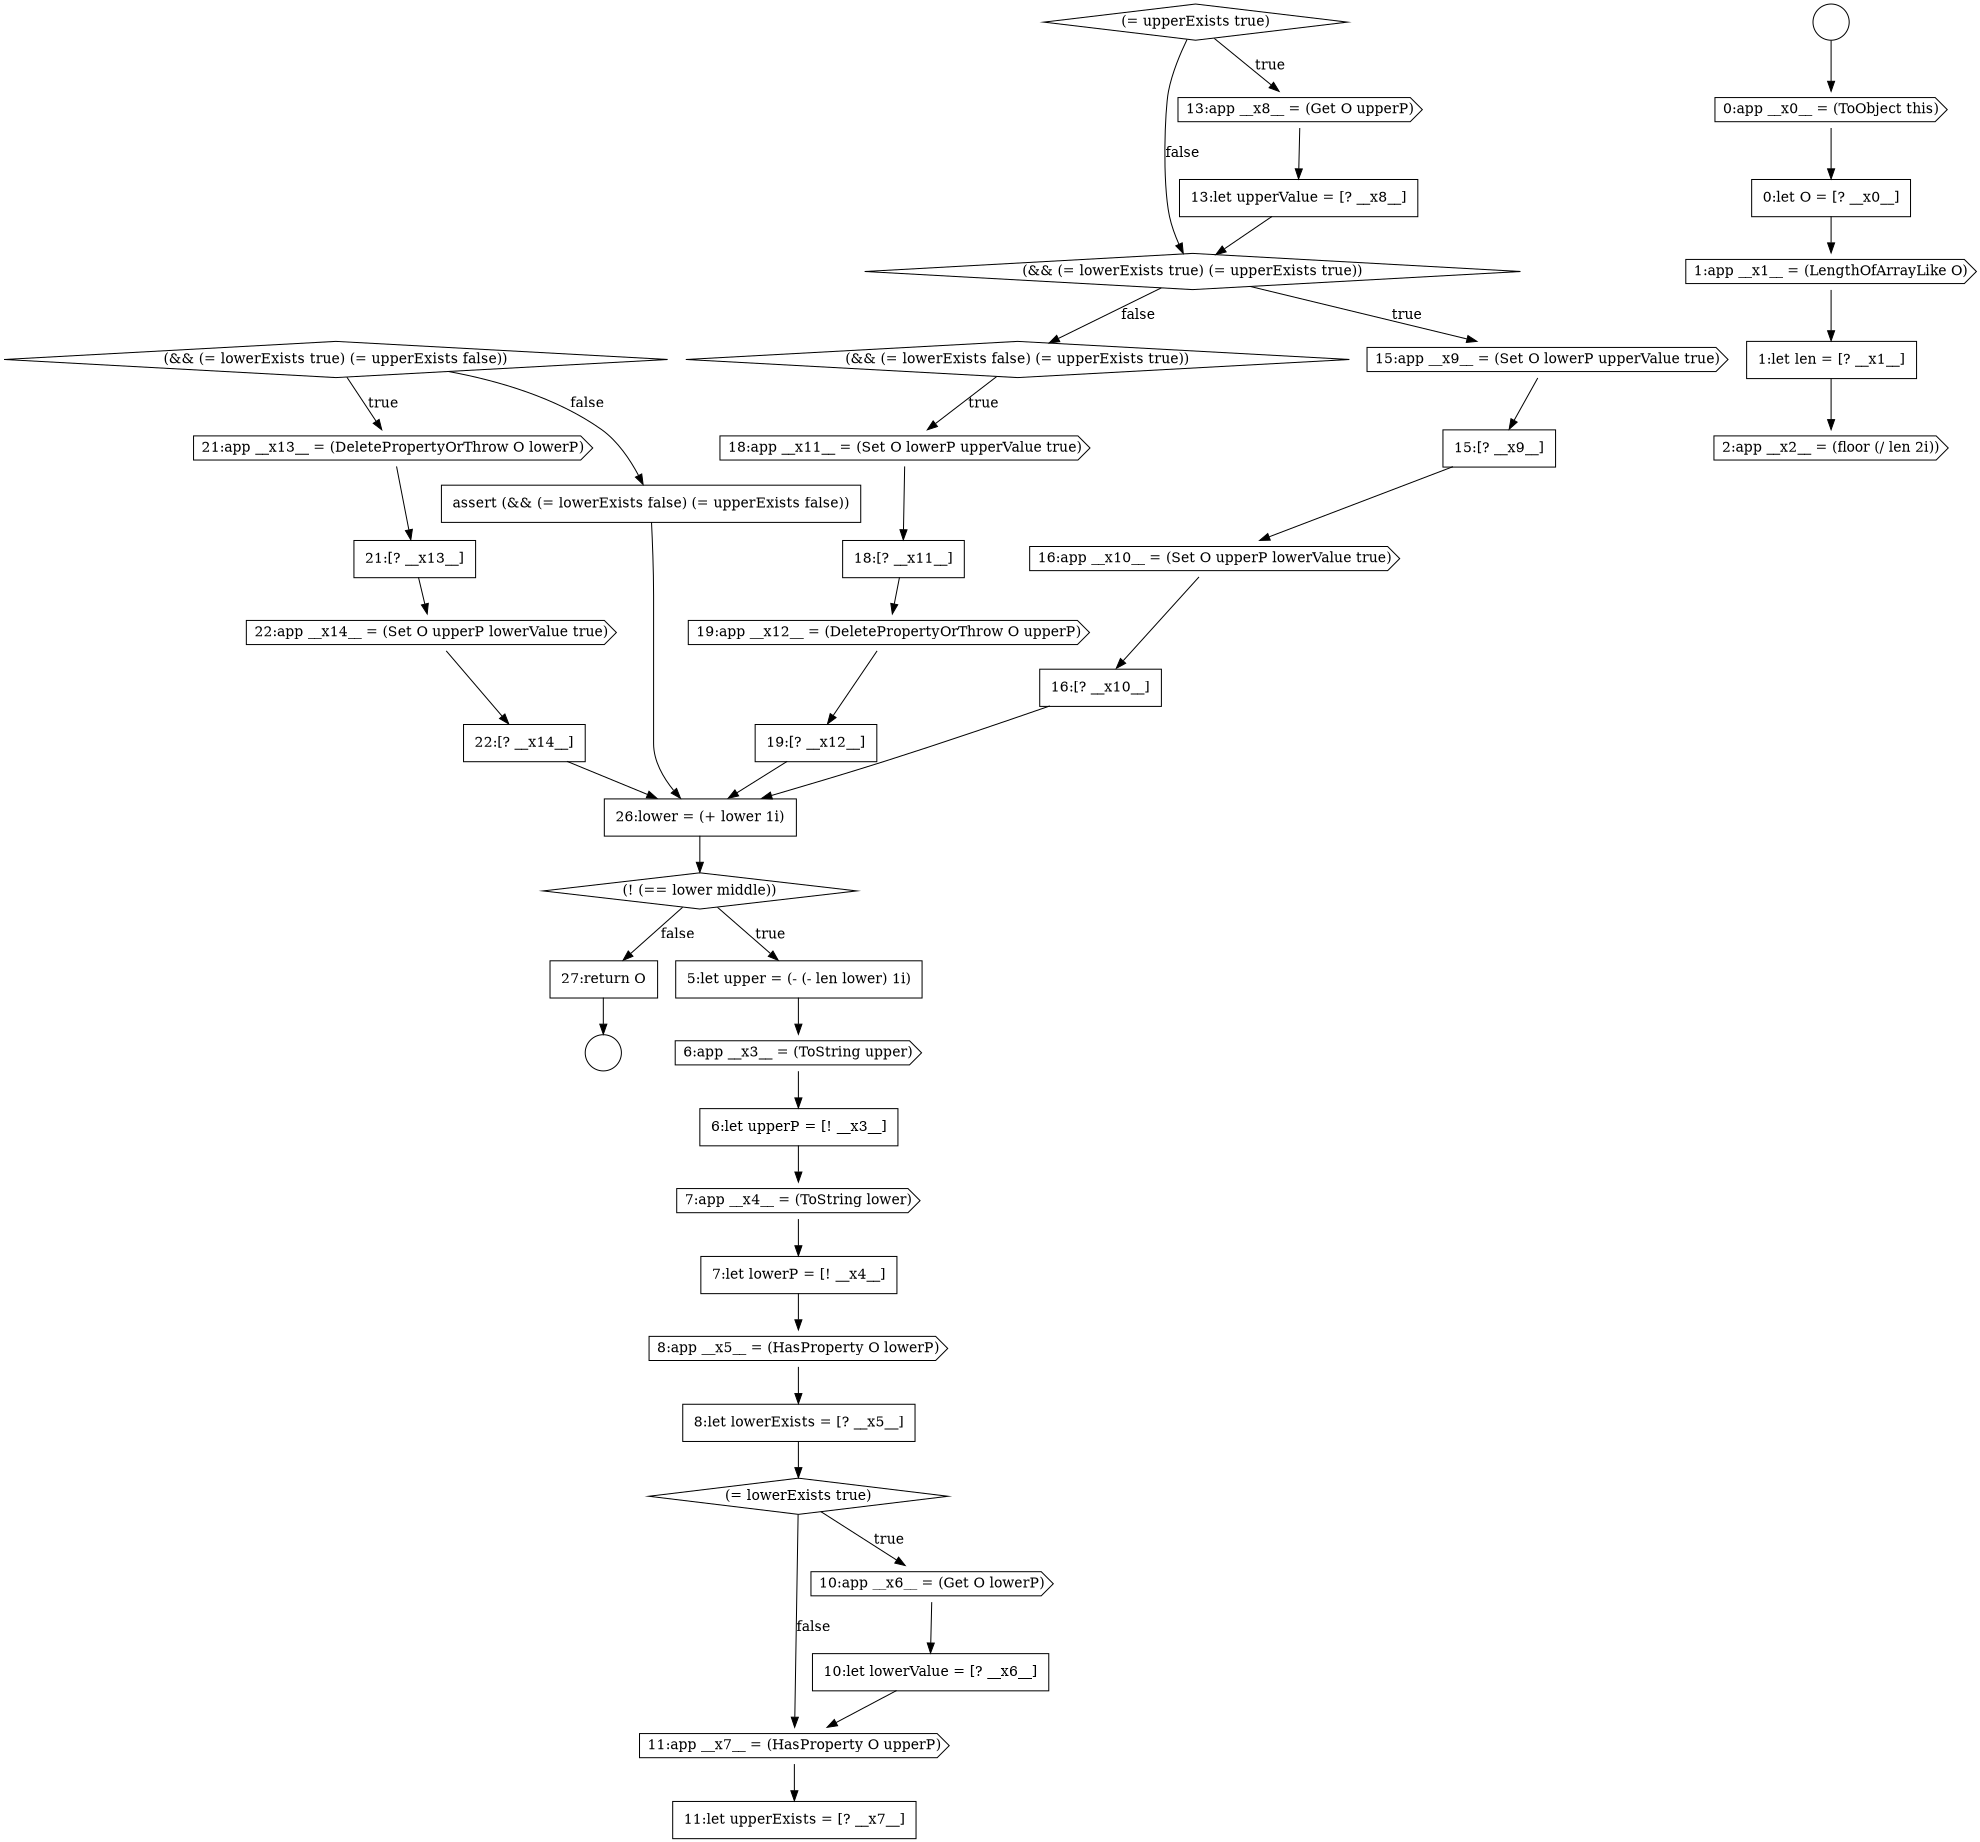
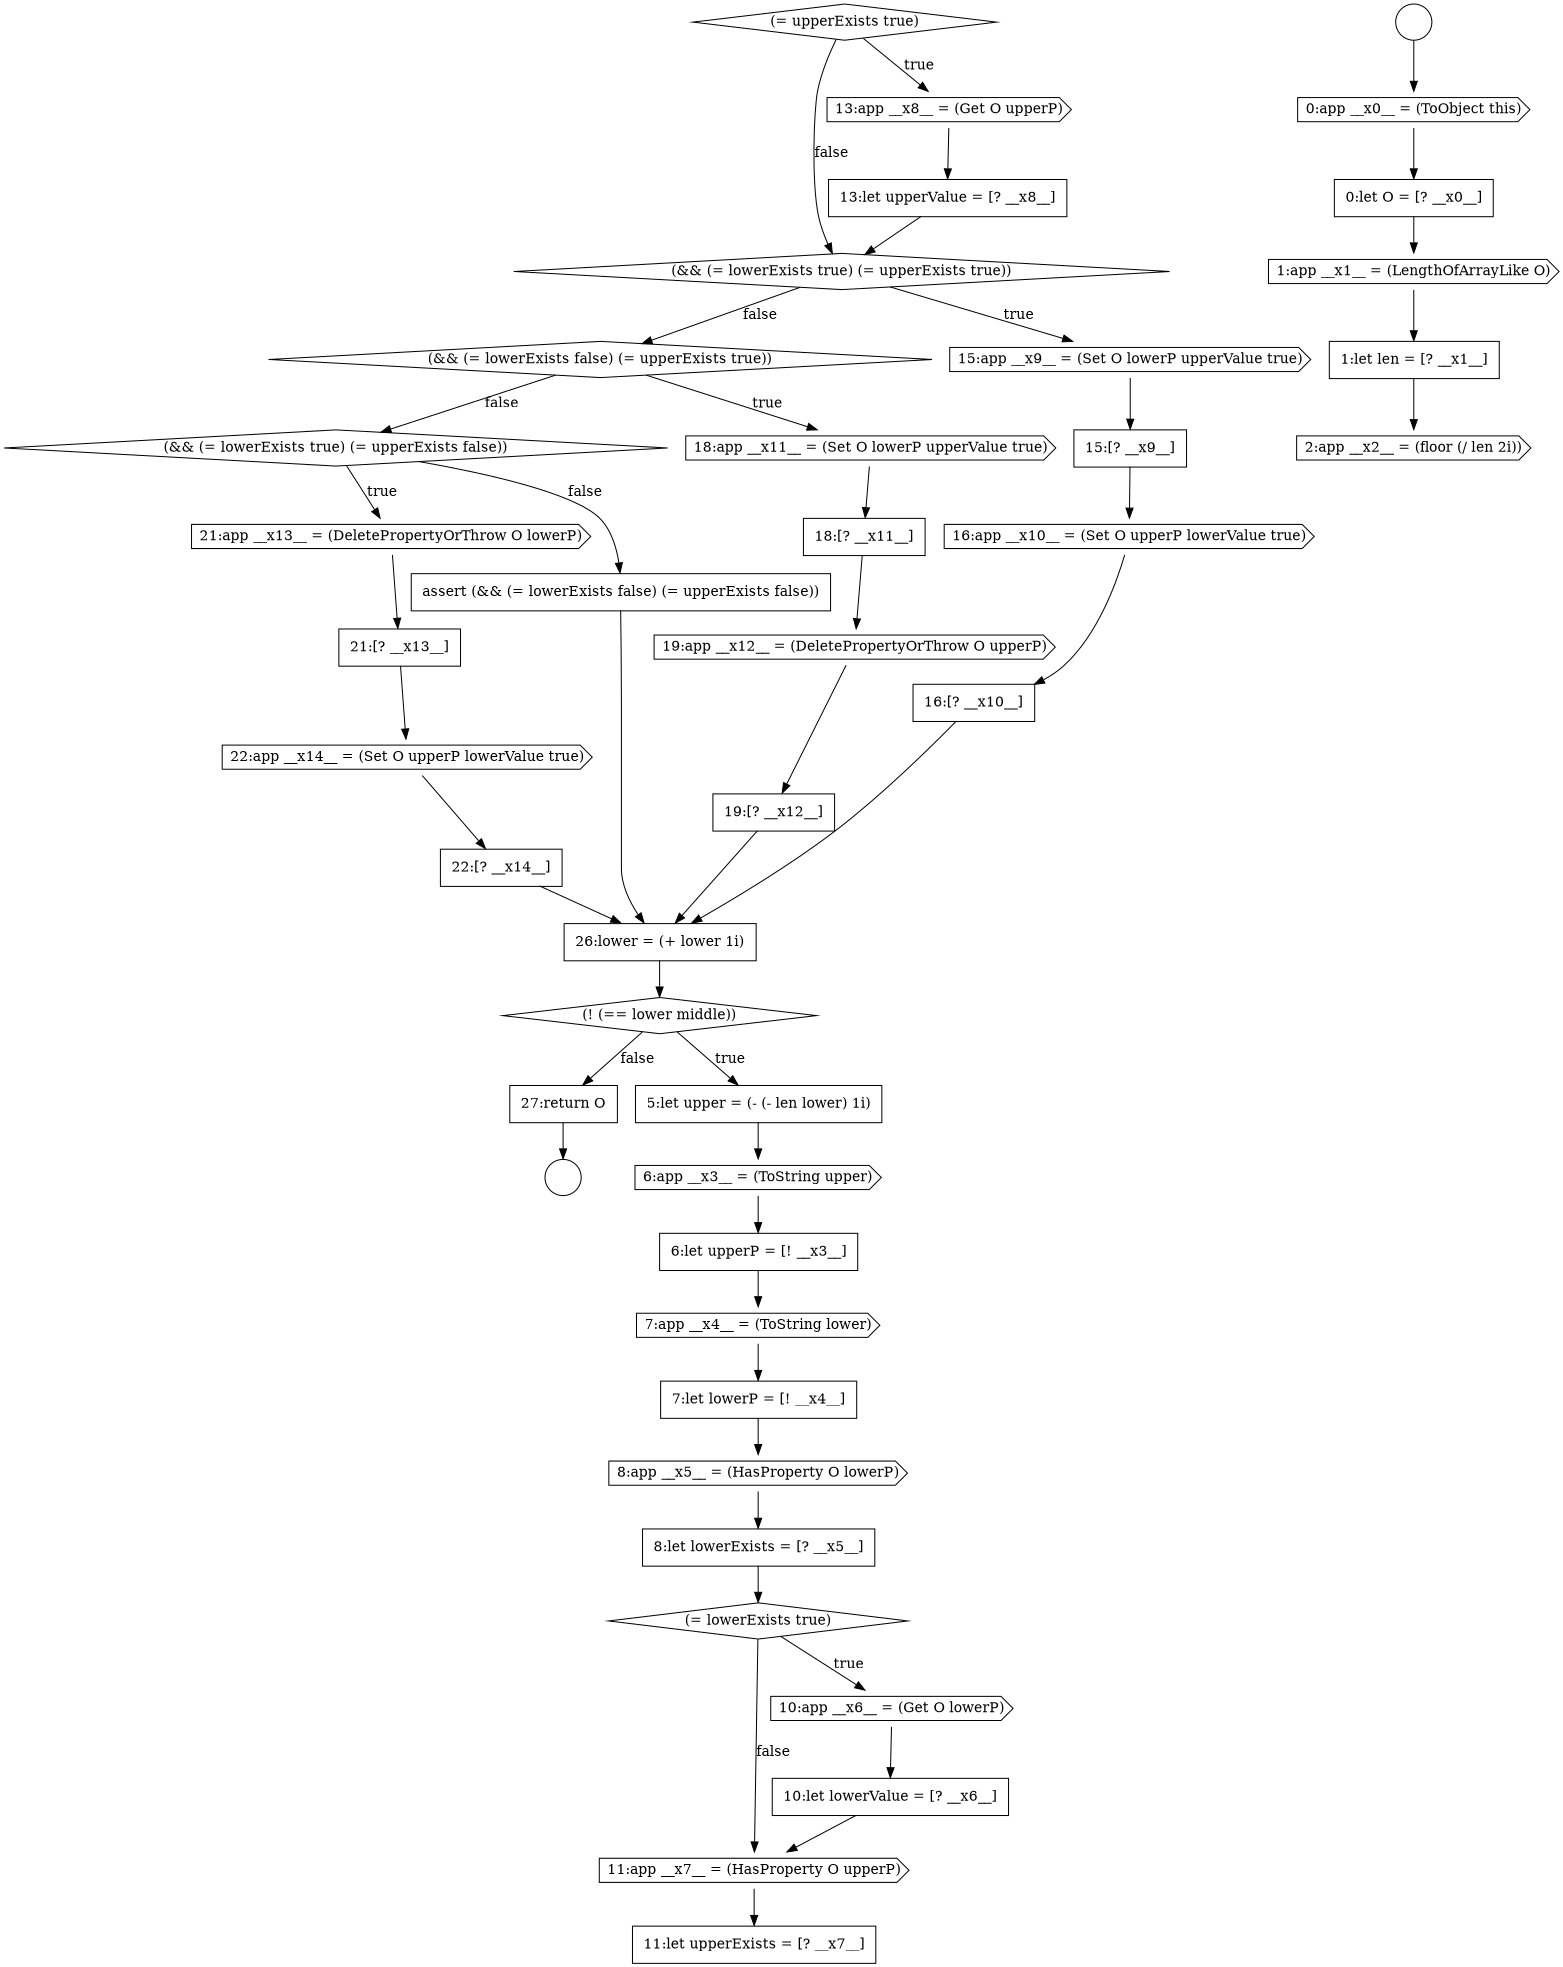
none -> (473, 402)
